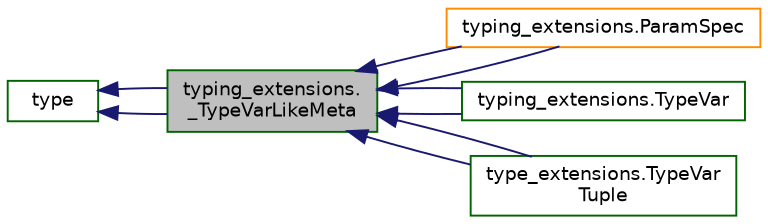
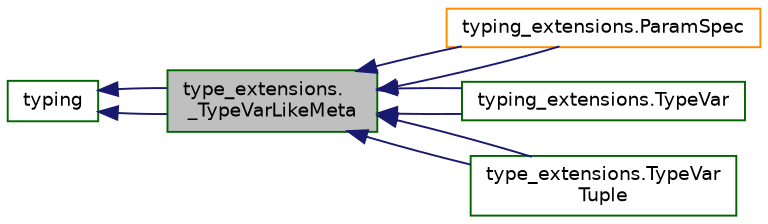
(53, 101) -> (53, 101)
(272, 101) -> (272, 101)
